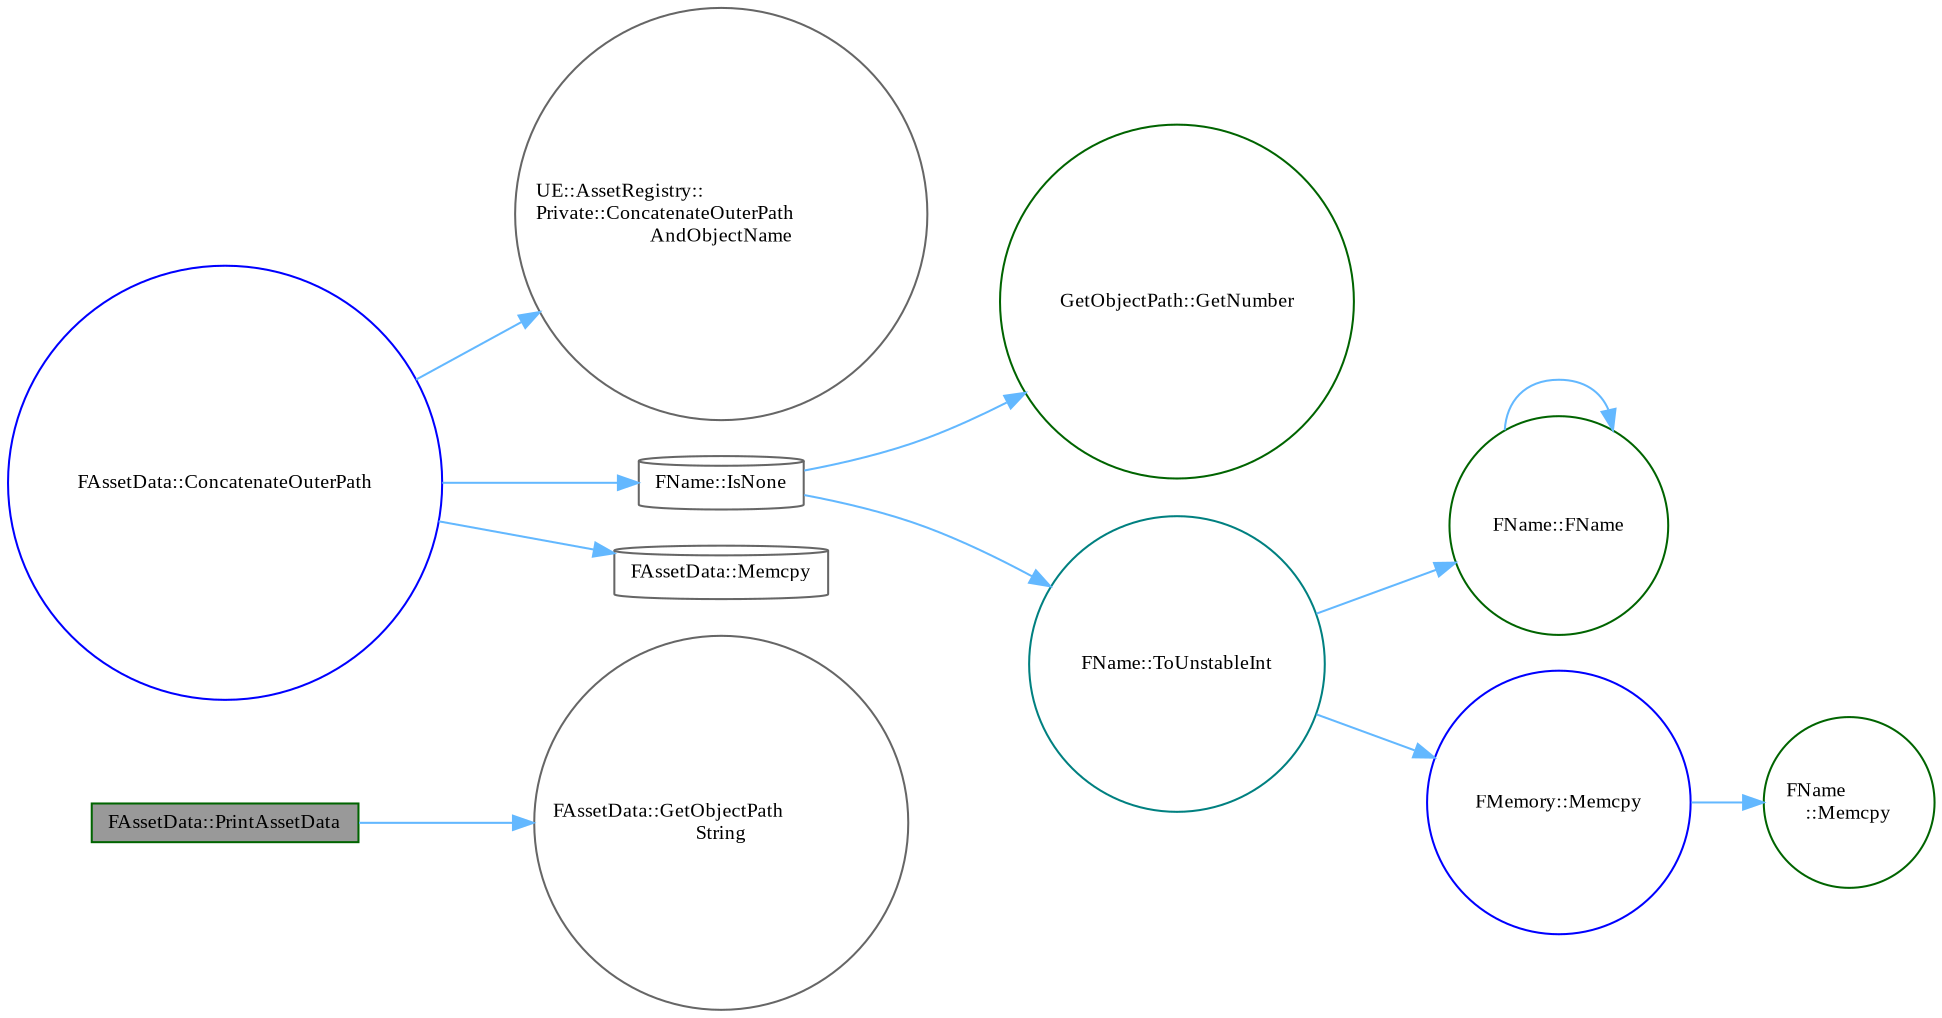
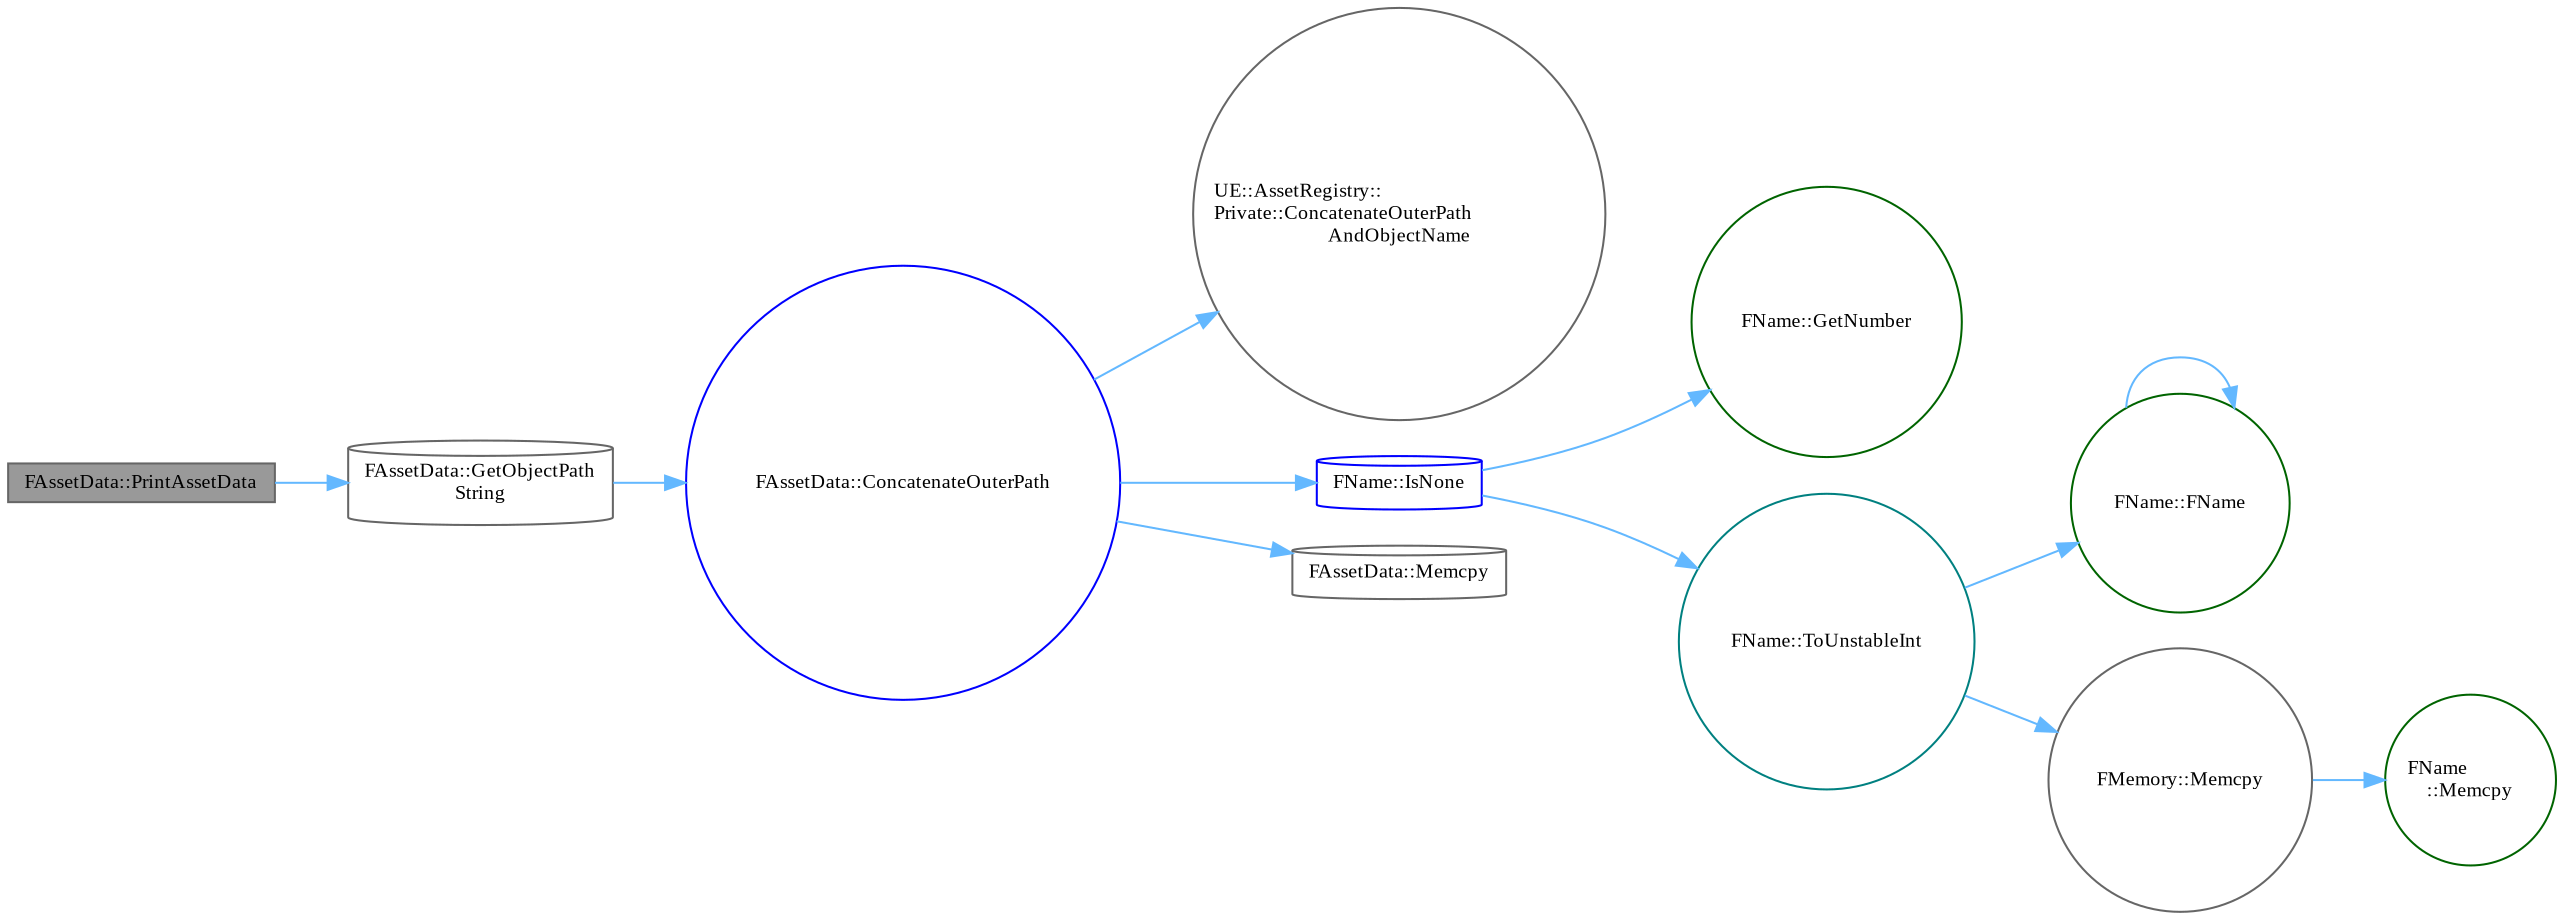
(1177, 302) -> (1827, 322)
none -> (639, 483)
(721, 483) -> (1399, 483)
(1559, 802) -> (2180, 780)
(225, 823) -> (142, 483)
(721, 823) -> (481, 483)
